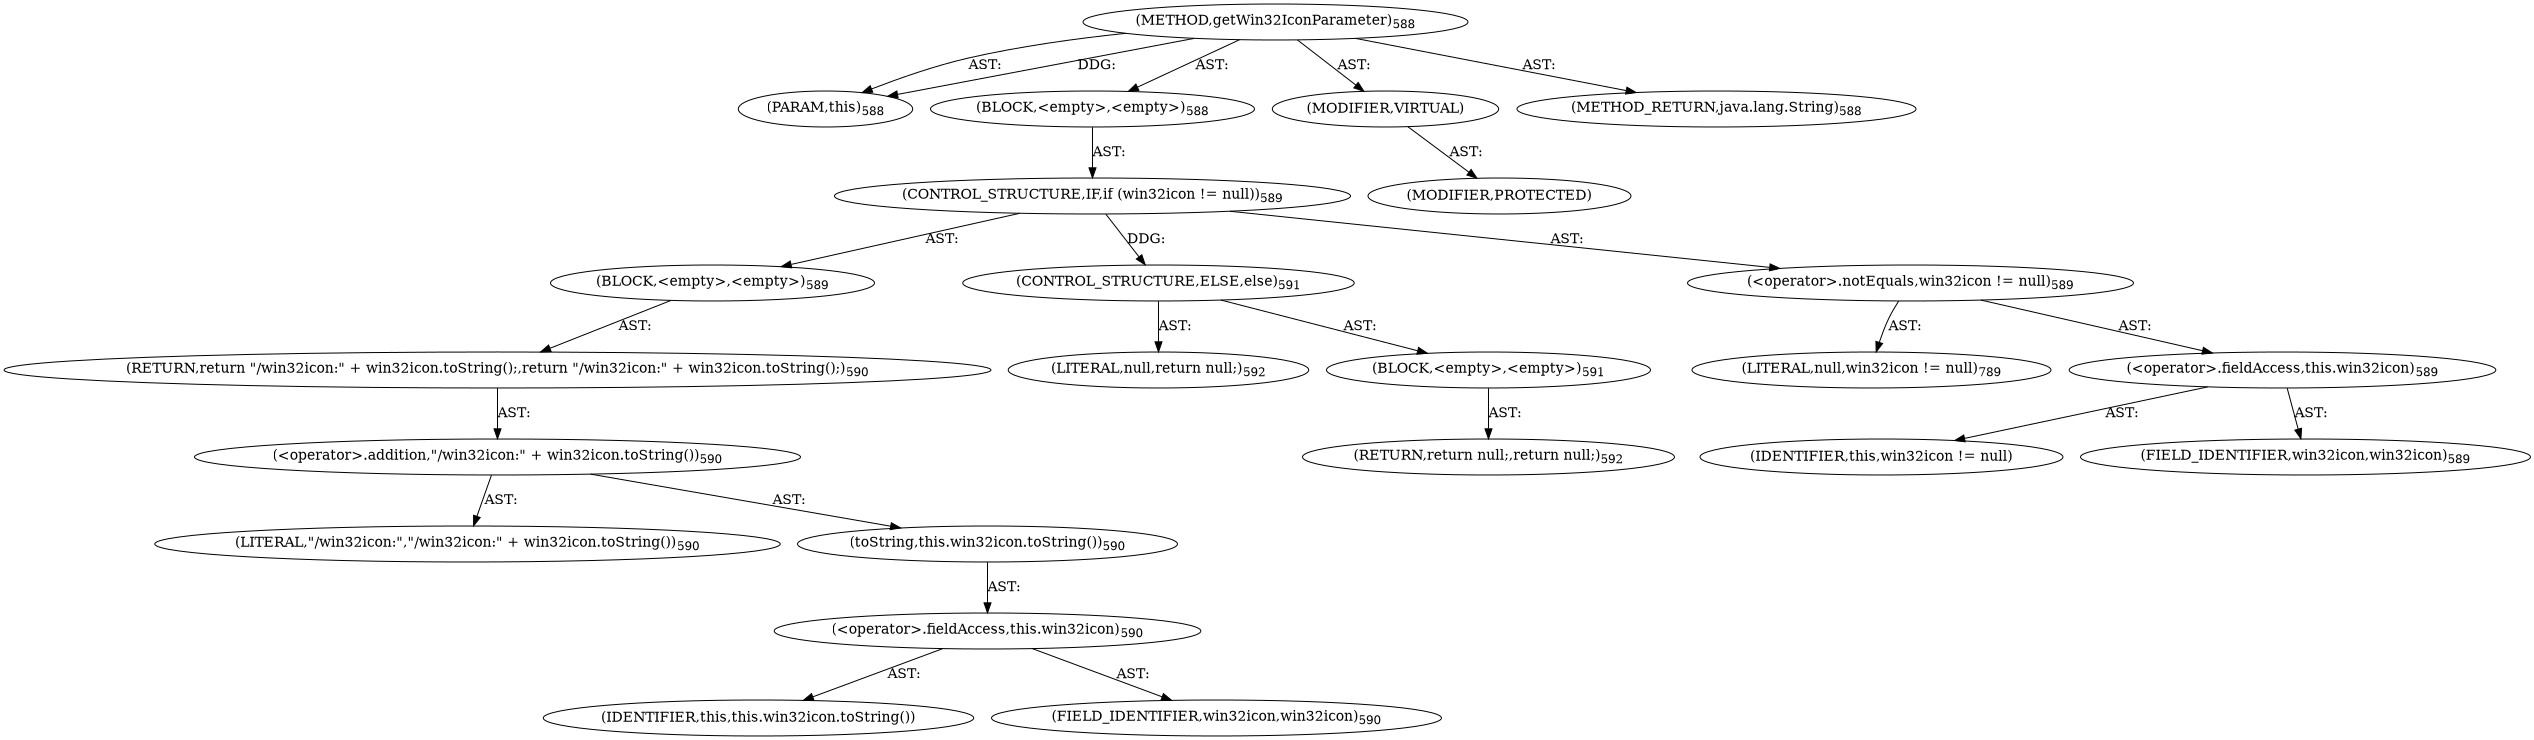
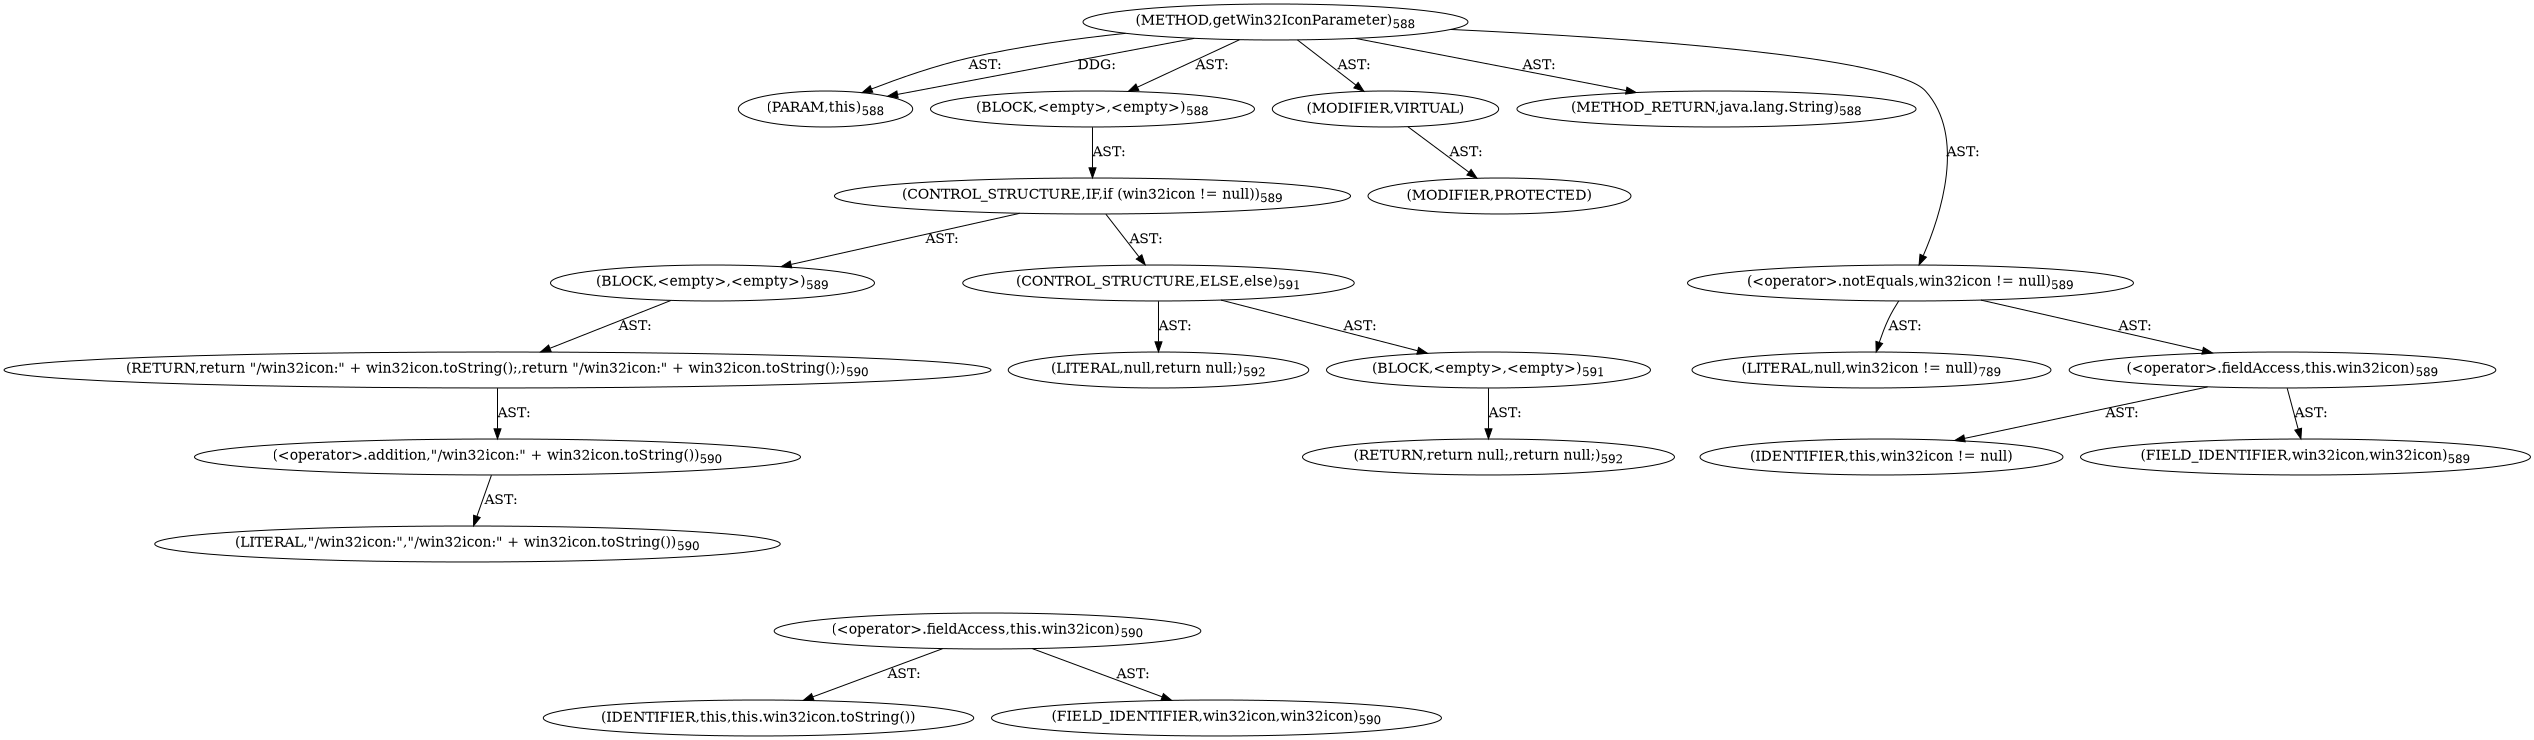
(1500, 239) -> (1777, 54)
(1148, 240) -> (1148, 240)
(988, 544) -> none
